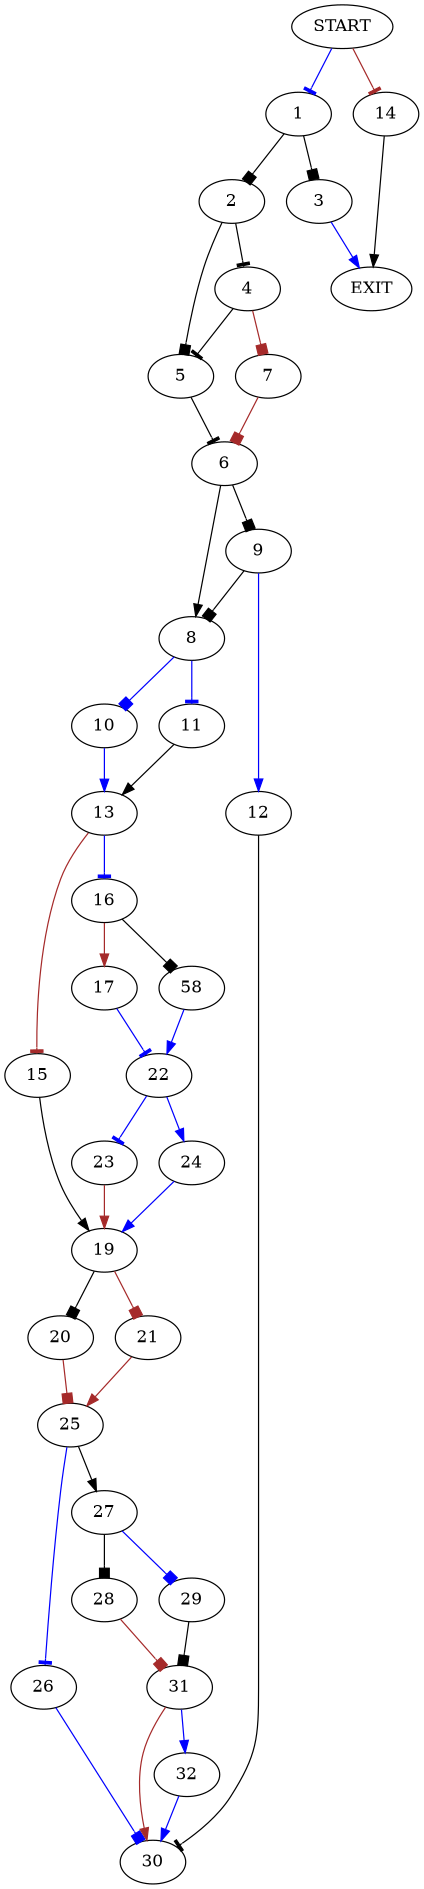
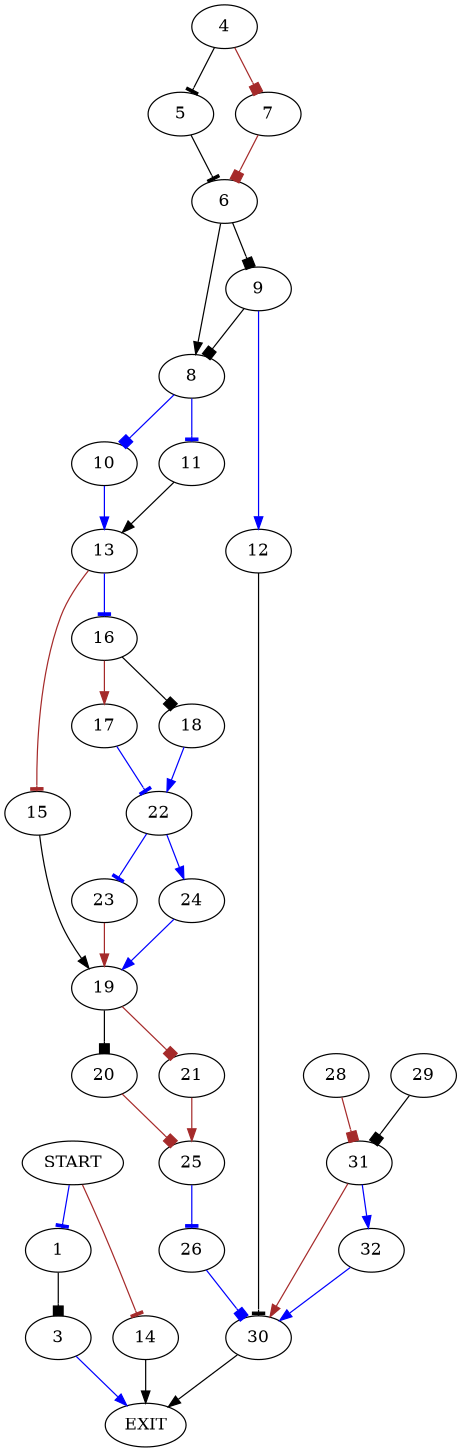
(232, 202) -> none
(192, 988) -> (192, 726)
none -> (208, 1377)
(104, 1513) -> none
